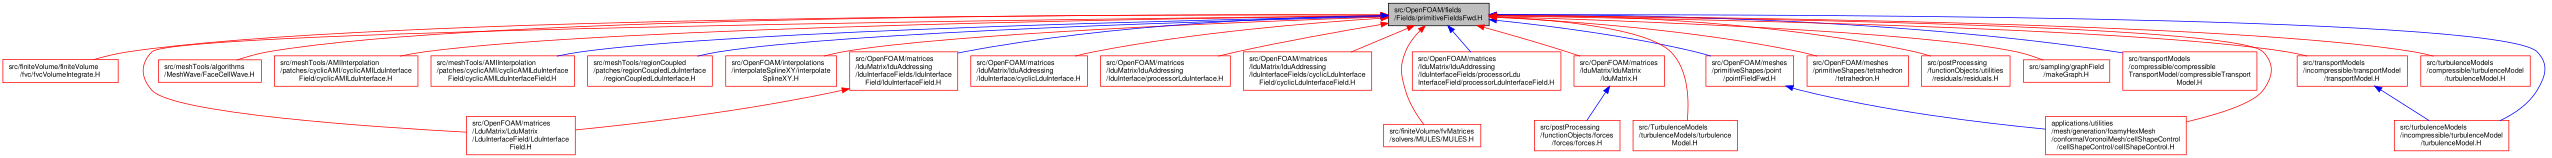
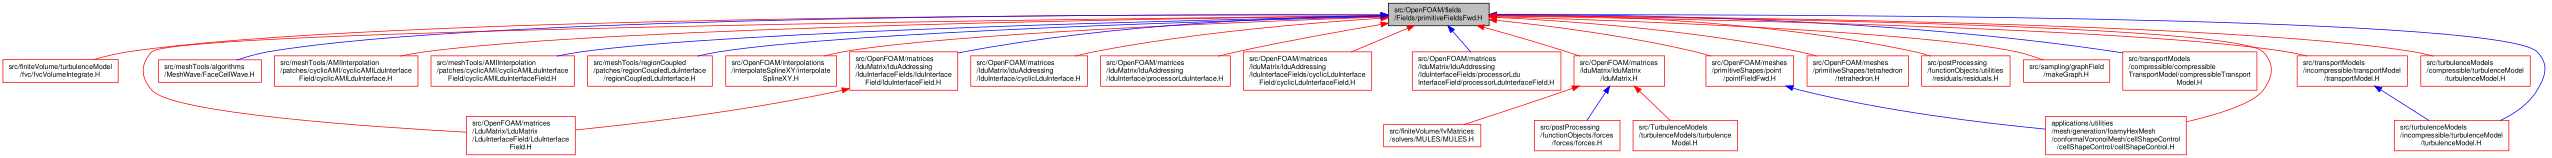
(808, 20) -> (808, 20)
(1622, 31) -> (1655, 106)
(1604, 34) -> (1604, 34)
(61, 71) -> (61, 71)
(1402, 78) -> (1518, 107)
